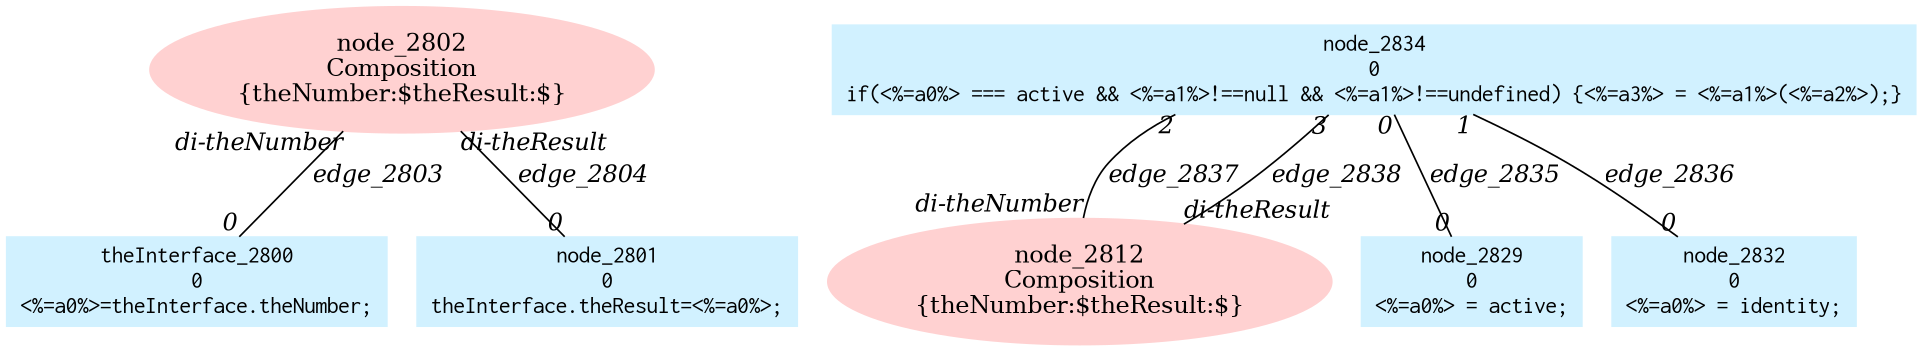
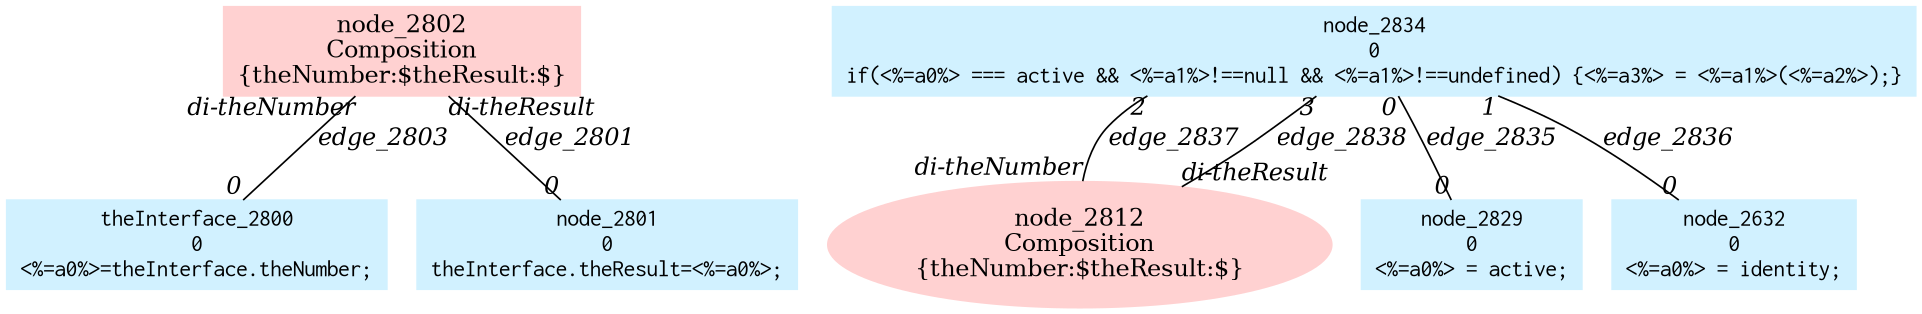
(402, 70) -> (402, 51)
(584, 176) -> (570, 139)
(1734, 282) -> (1734, 245)
